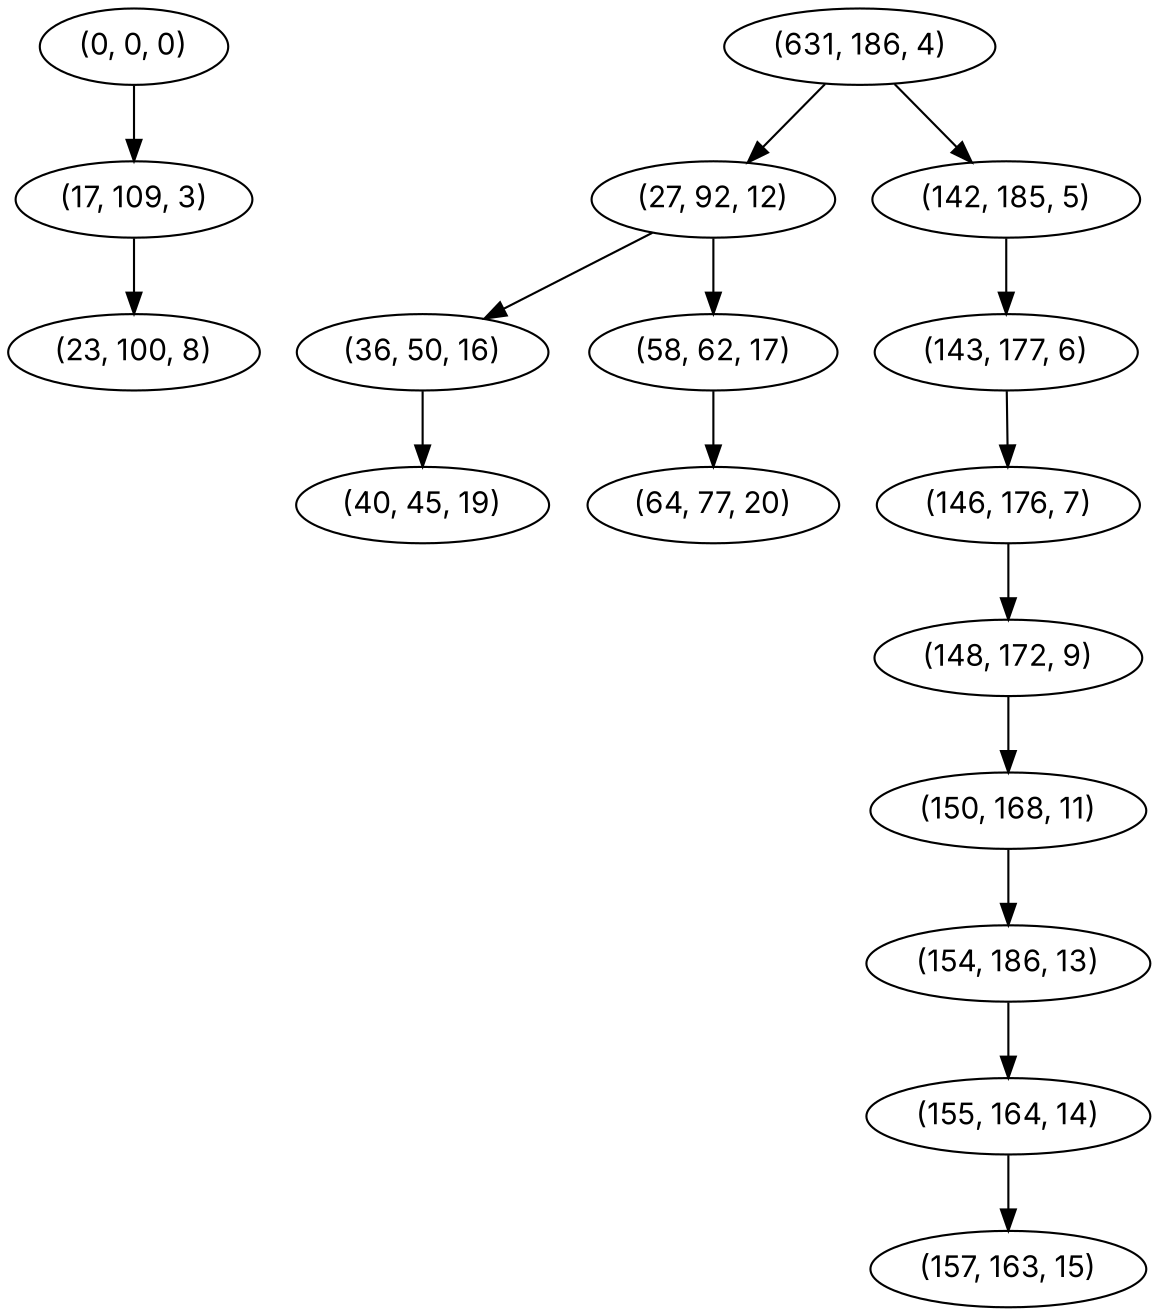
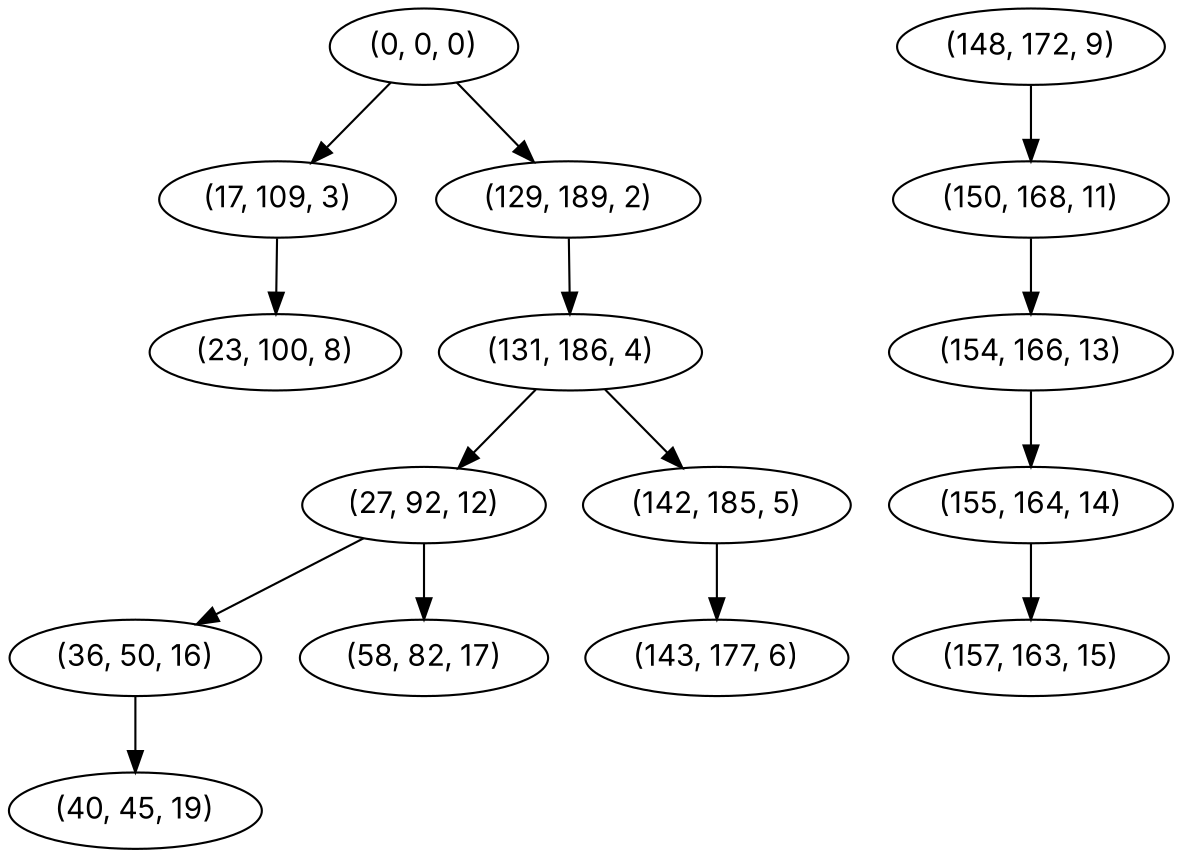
(860, 47) -> (570, 352)
none -> (568, 199)
(713, 352) -> (424, 658)
(713, 505) -> none
(1008, 505) -> none
(1008, 963) -> (1031, 352)
